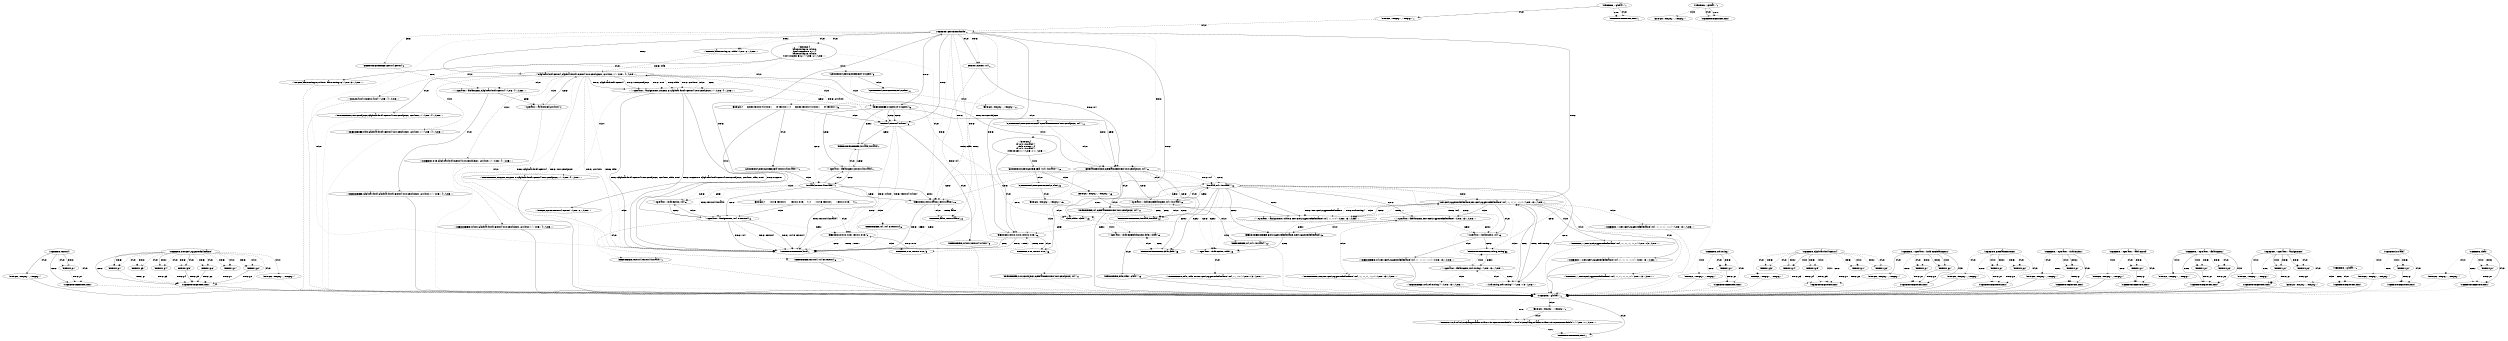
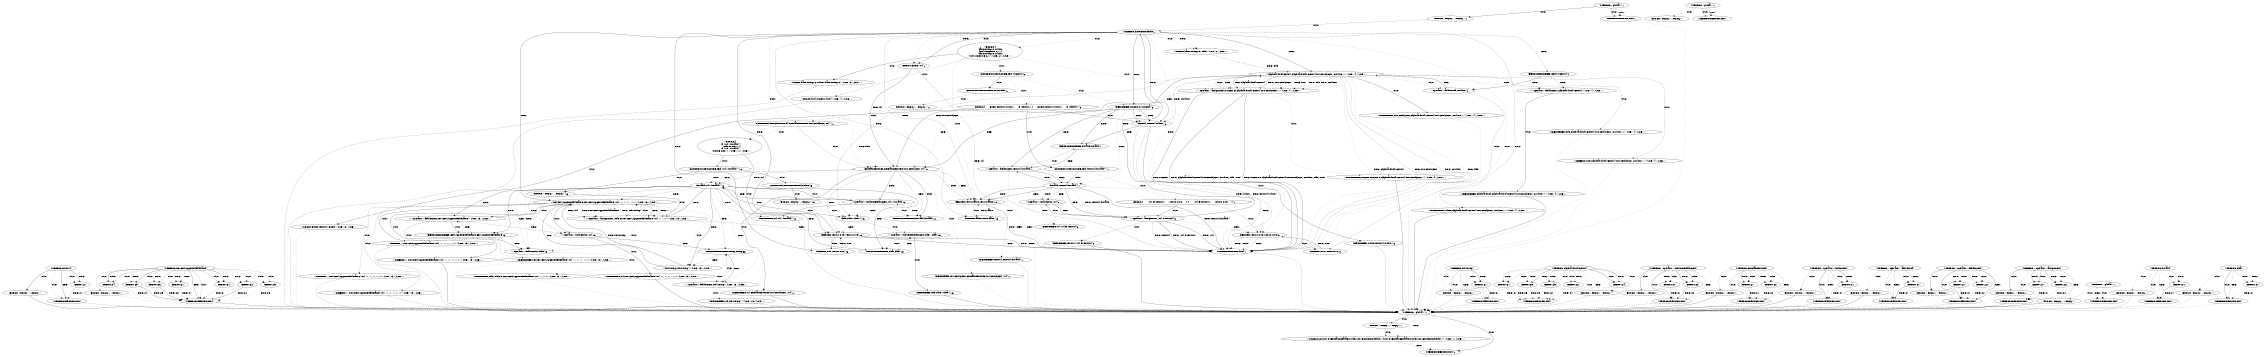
(515, 99) -> (1503, 86)
(1145, 206) -> (732, 210)
(1501, 274) -> (707, 260)
